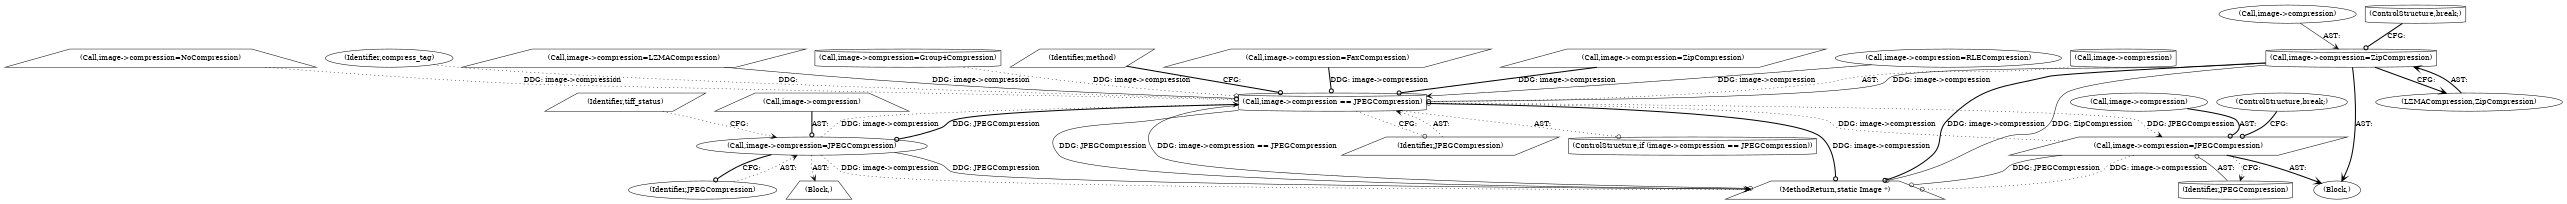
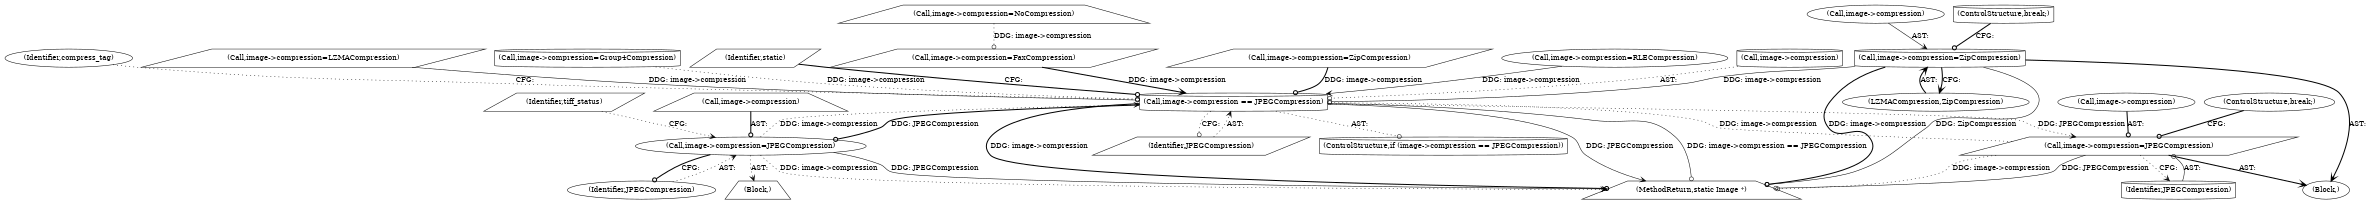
(1082, 58) -> (755, 58)
(1330, 78) -> (1111, 80)
(789, 80) -> (526, 80)
(750, 89) -> (994, 34)
